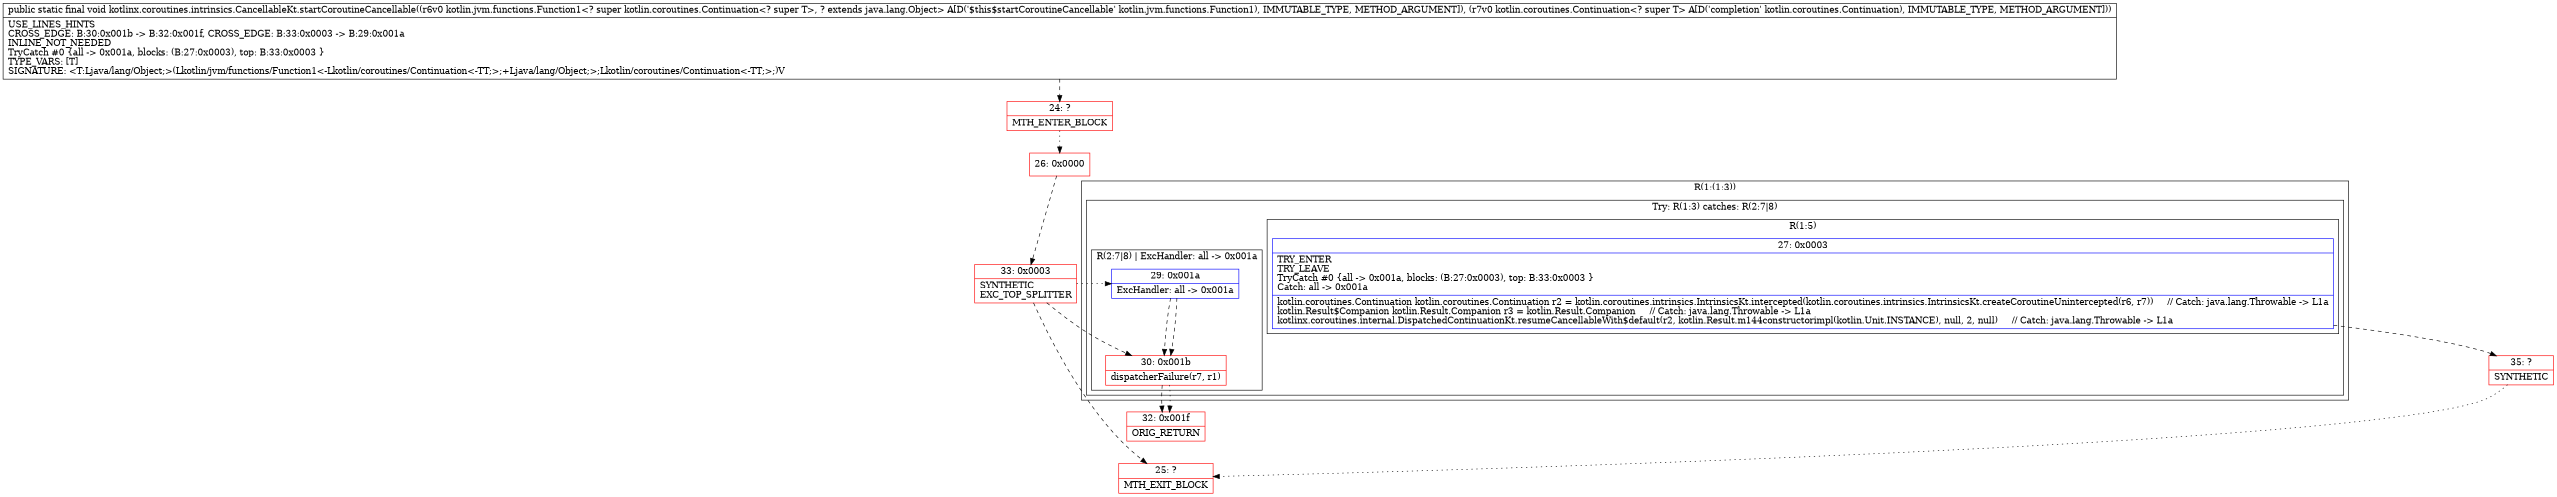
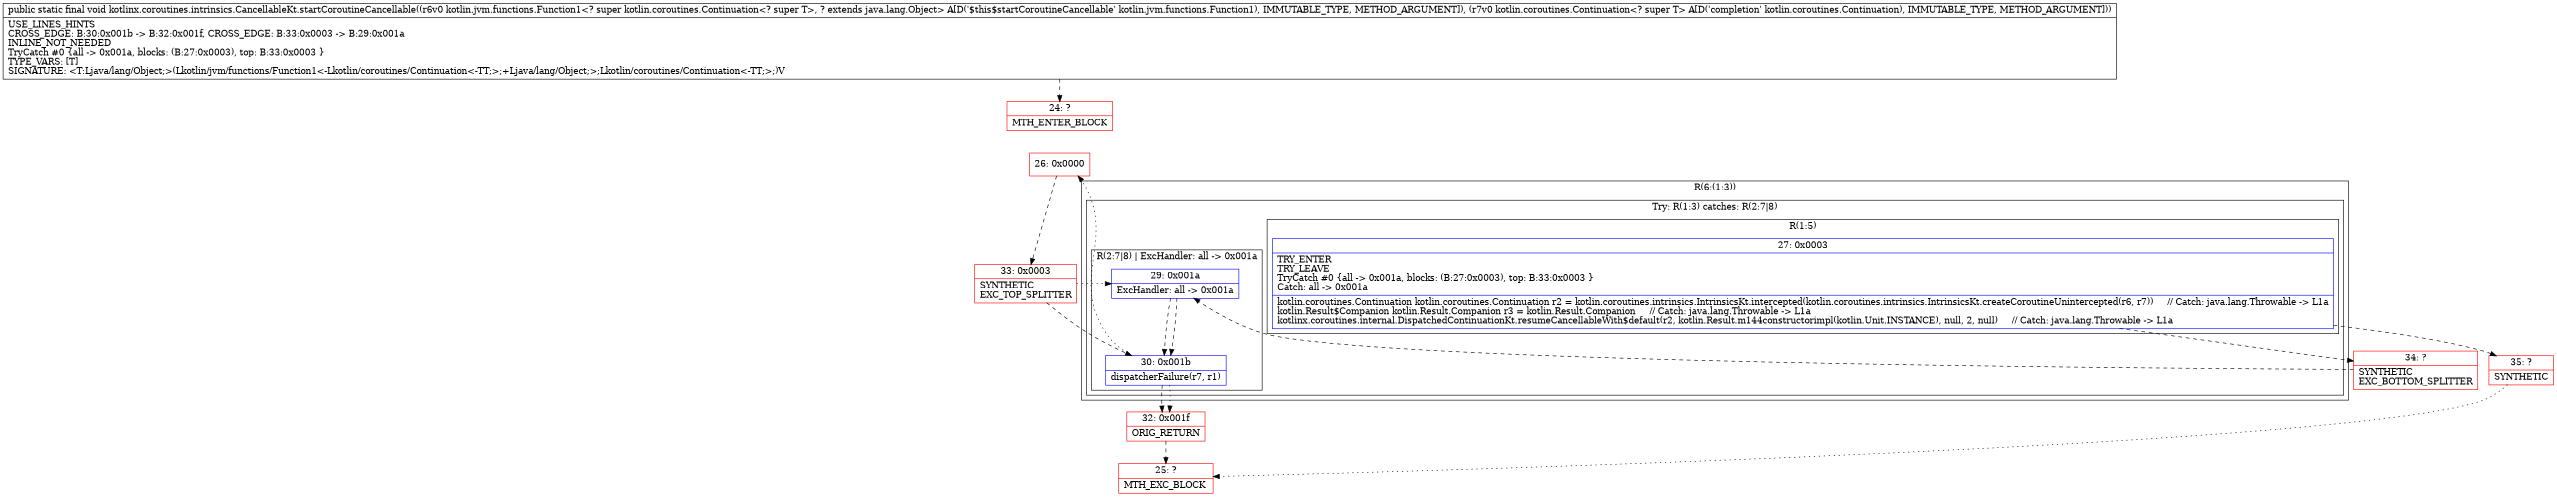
(1060, 139) -> (1095, 245)
(1715, 188) -> (1715, 188)
(1166, 370) -> (1166, 370)
none -> (2416, 370)
(1077, 383) -> (1166, 449)
(1166, 485) -> (1165, 485)
